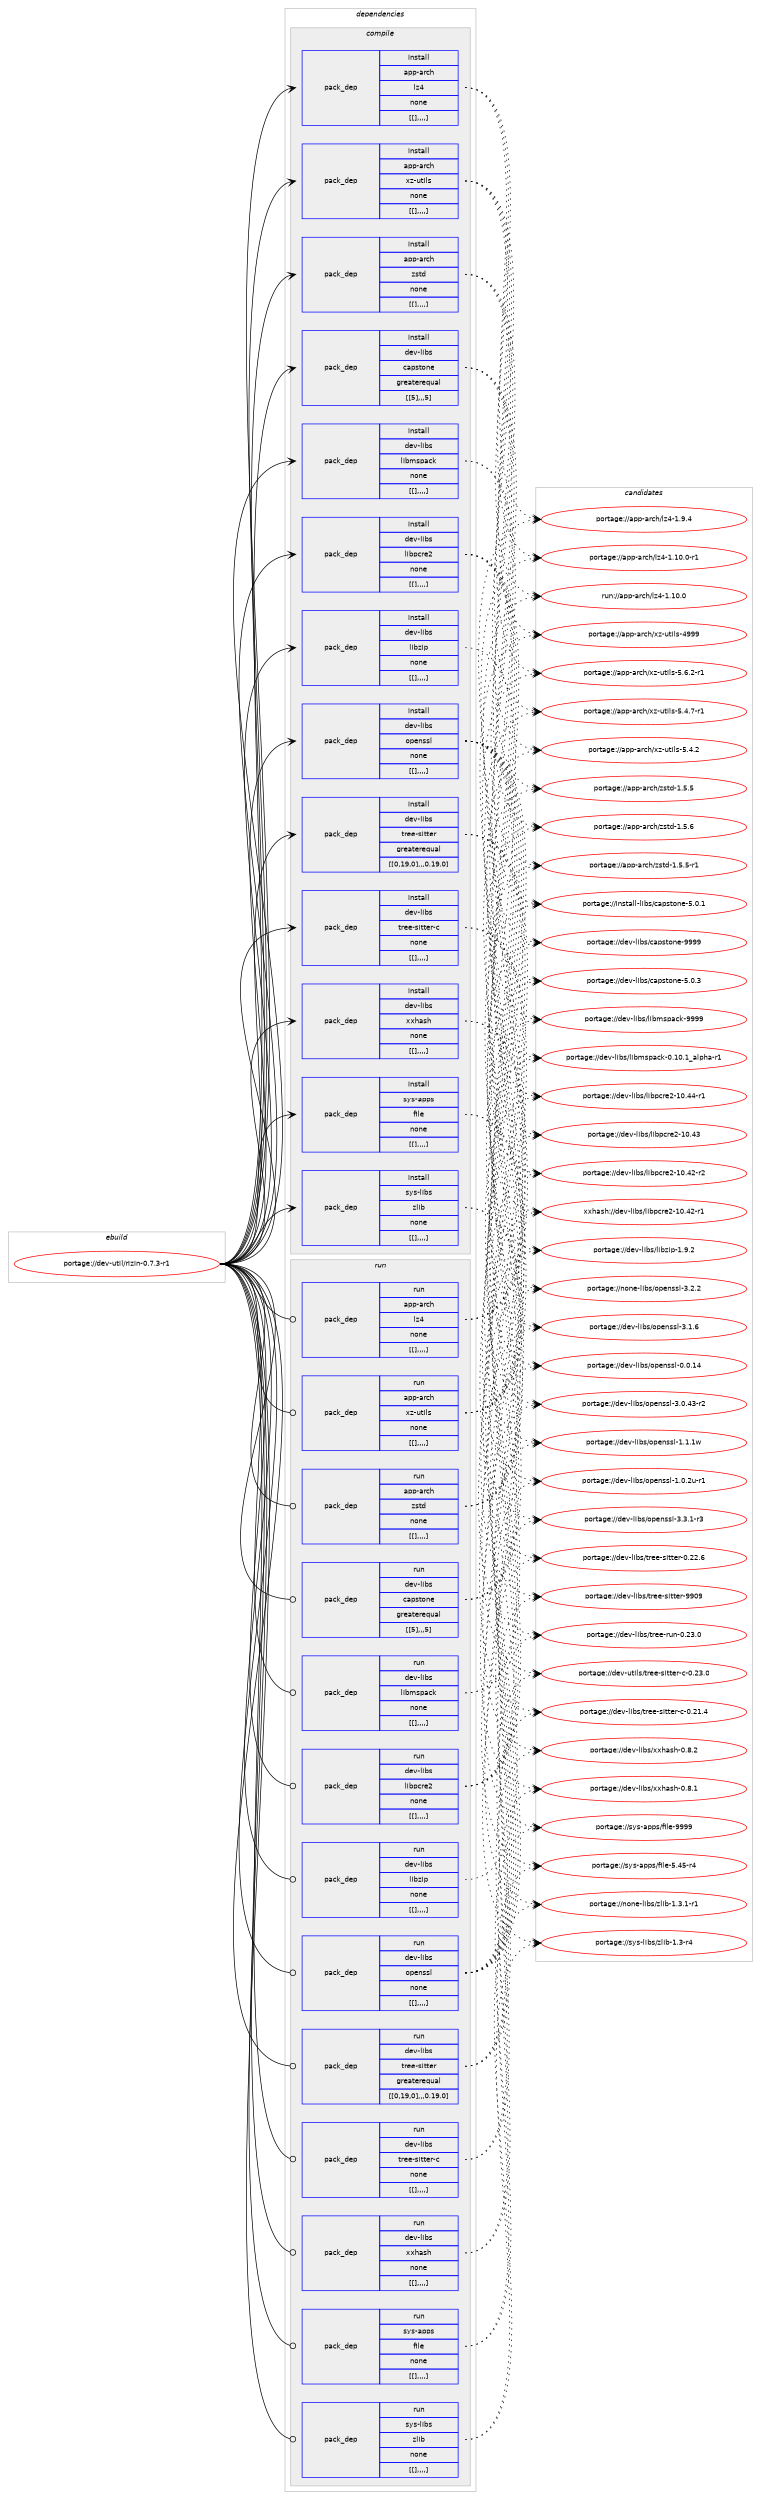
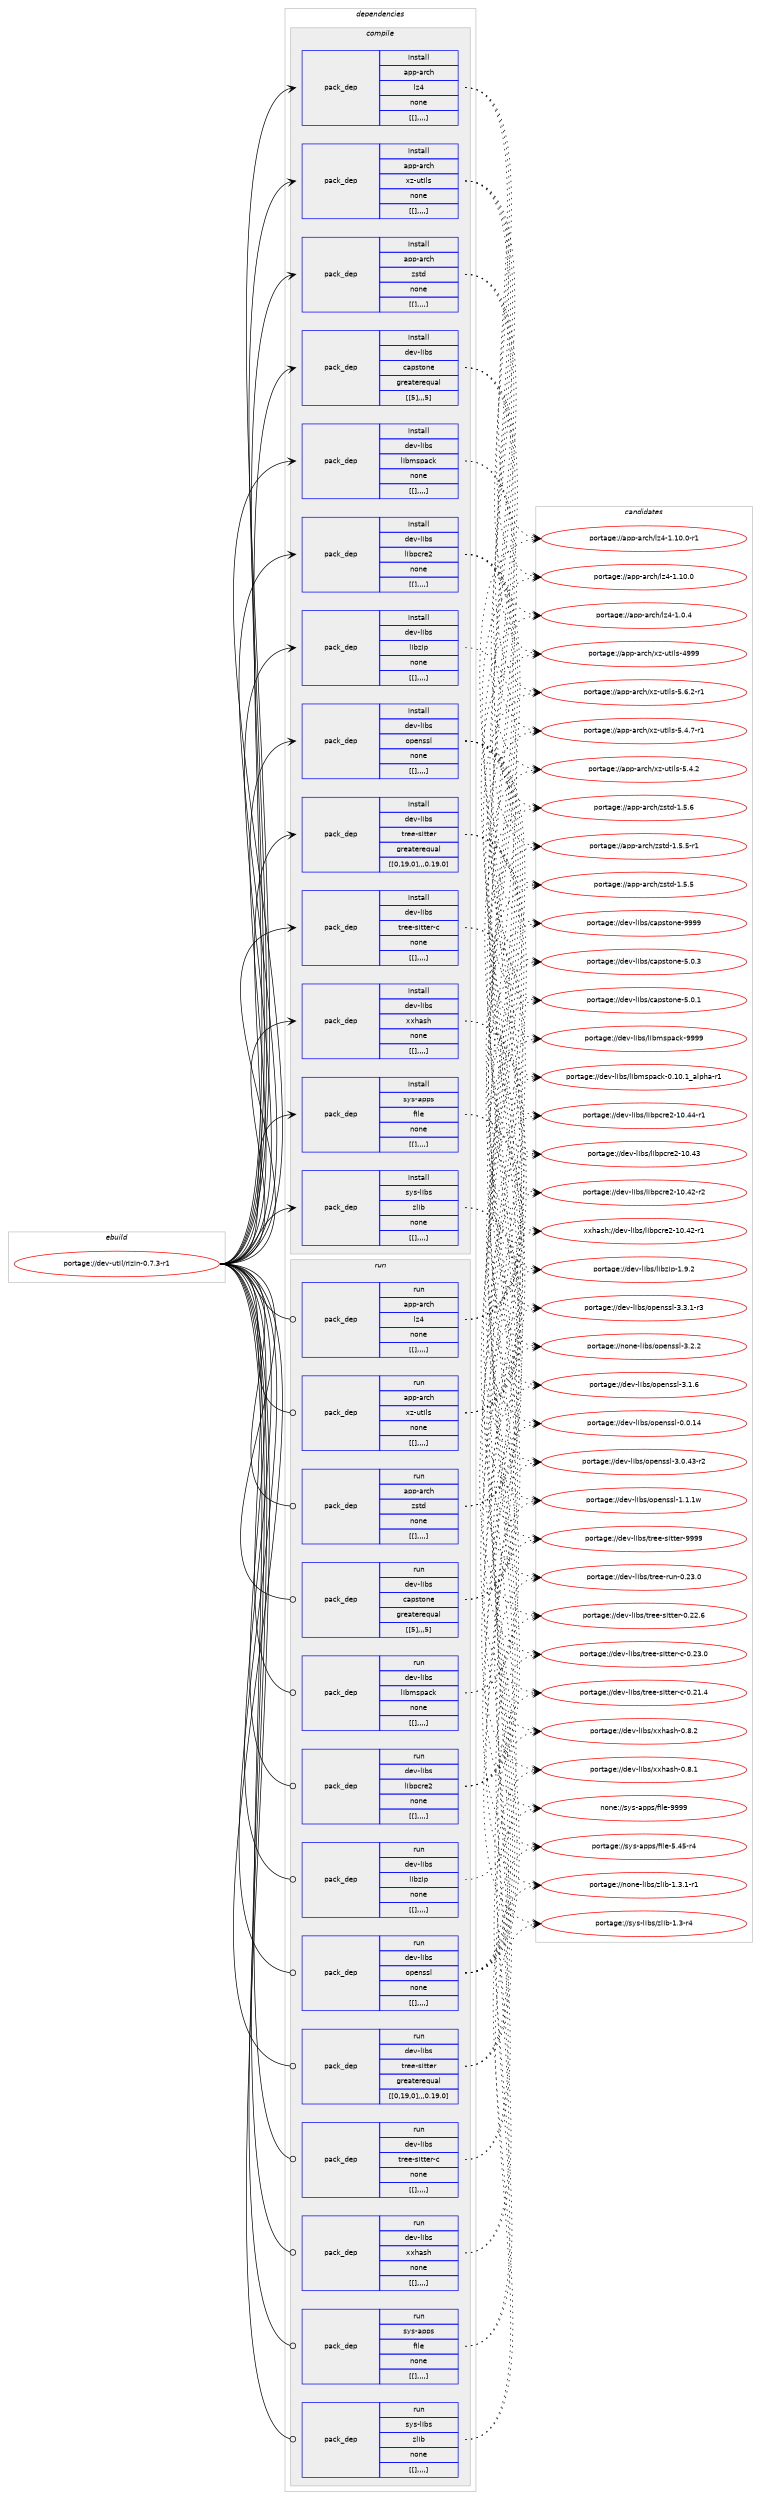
(644, 519) -> (644, 616)
(644, 596) -> (644, 577)
(644, 904) -> (644, 1000)
(644, 1481) -> none
(644, 1597) -> (644, 1539)
(644, 1674) -> (644, 1654)
(644, 1828) -> (644, 1808)
